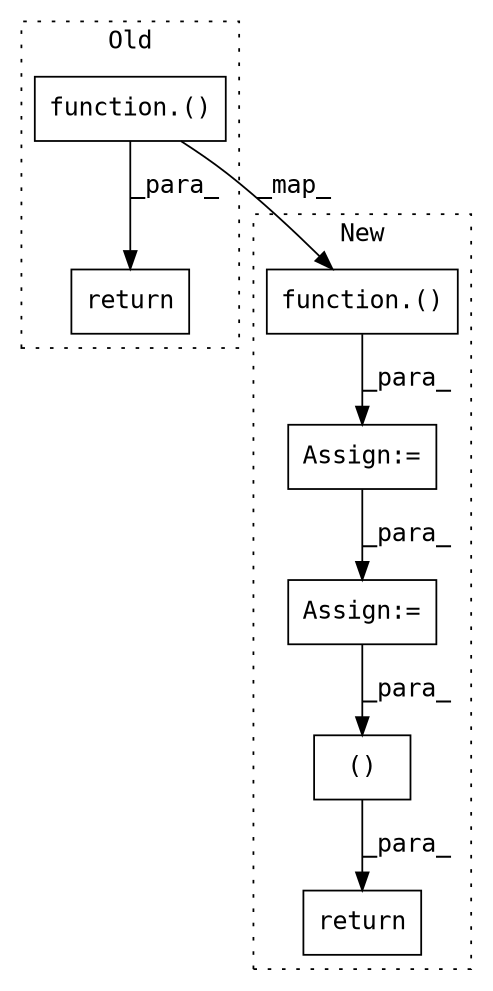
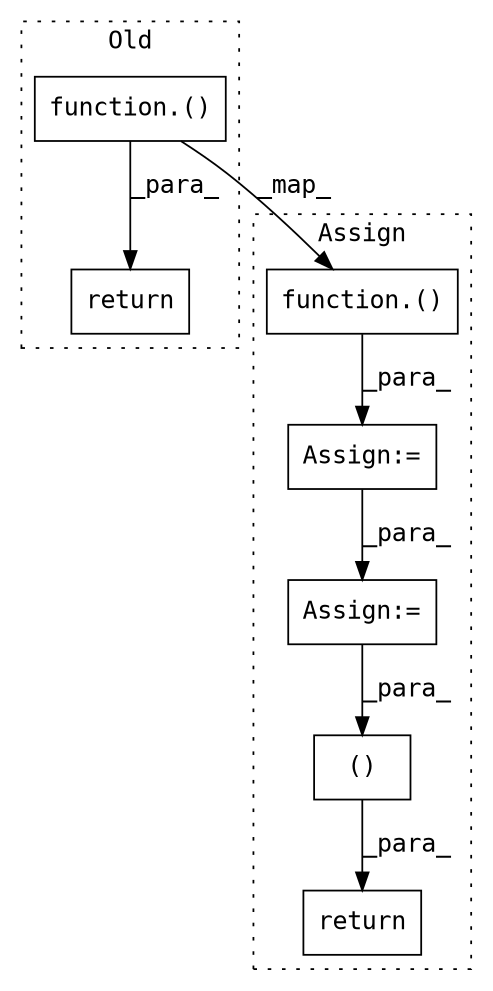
(362, 235) -> (362, 235)
